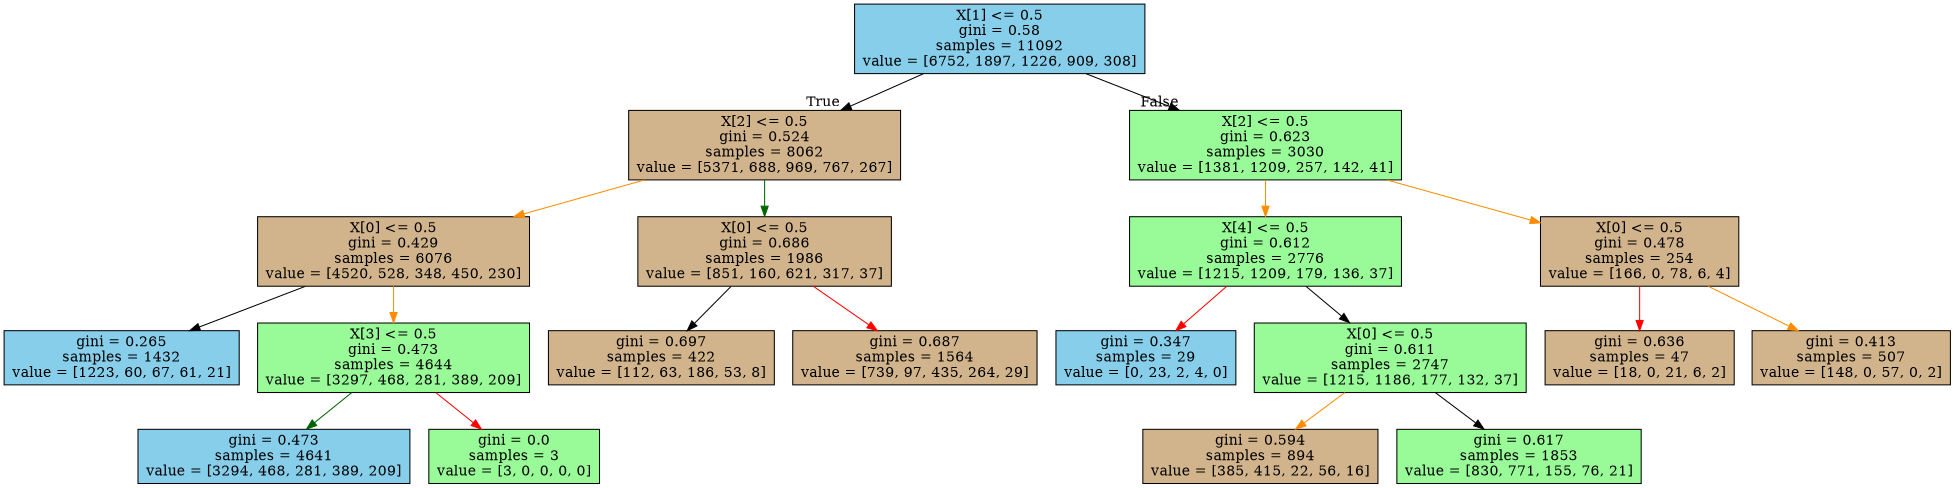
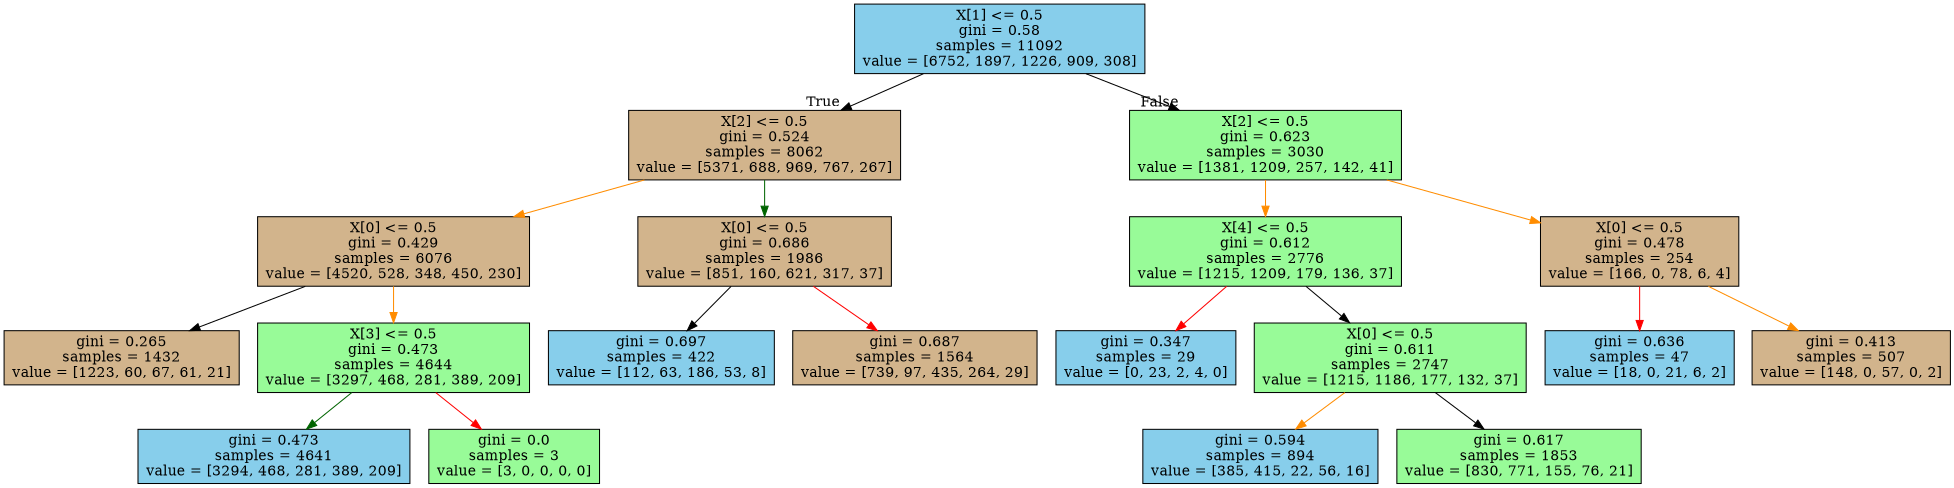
(122, 358) -> (122, 358)
(661, 358) -> (661, 358)
(1640, 358) -> (1640, 358)
(1260, 456) -> (1260, 456)
